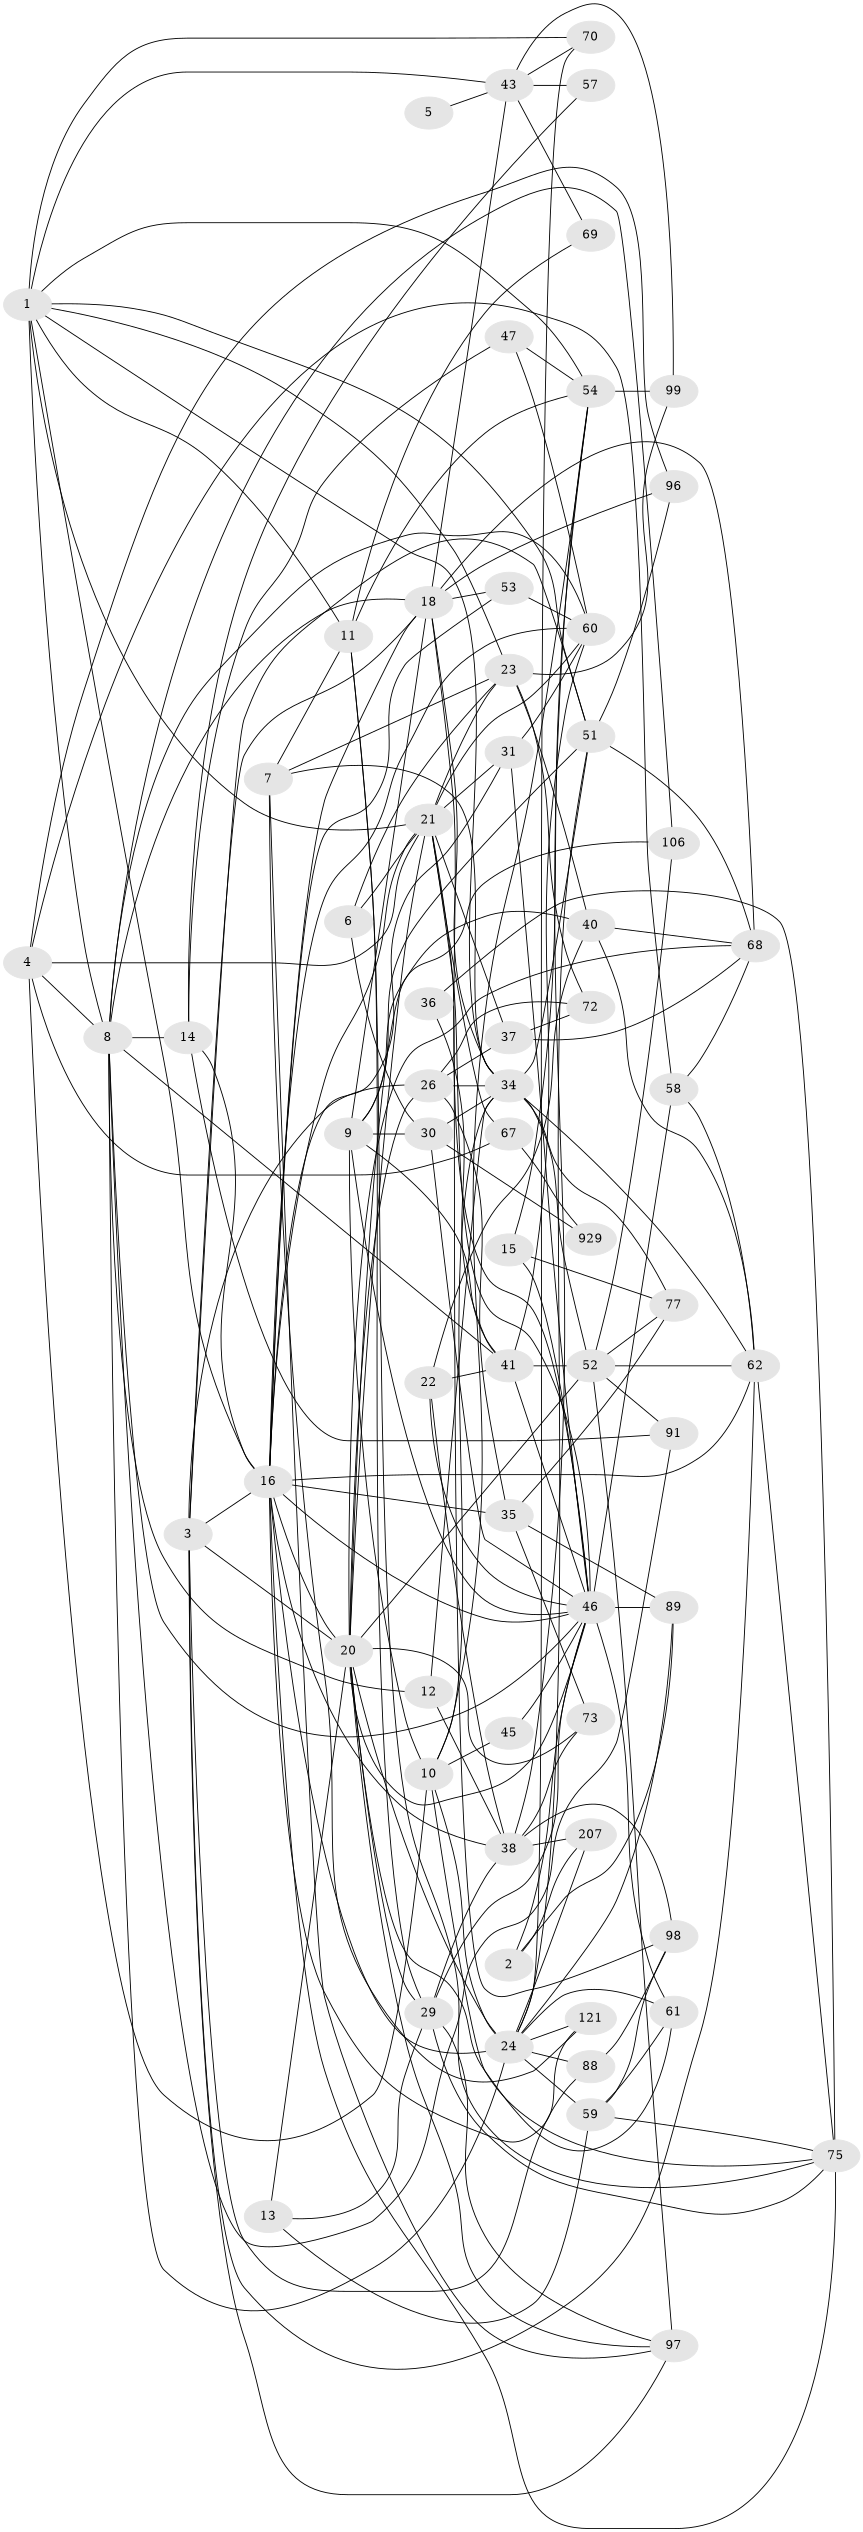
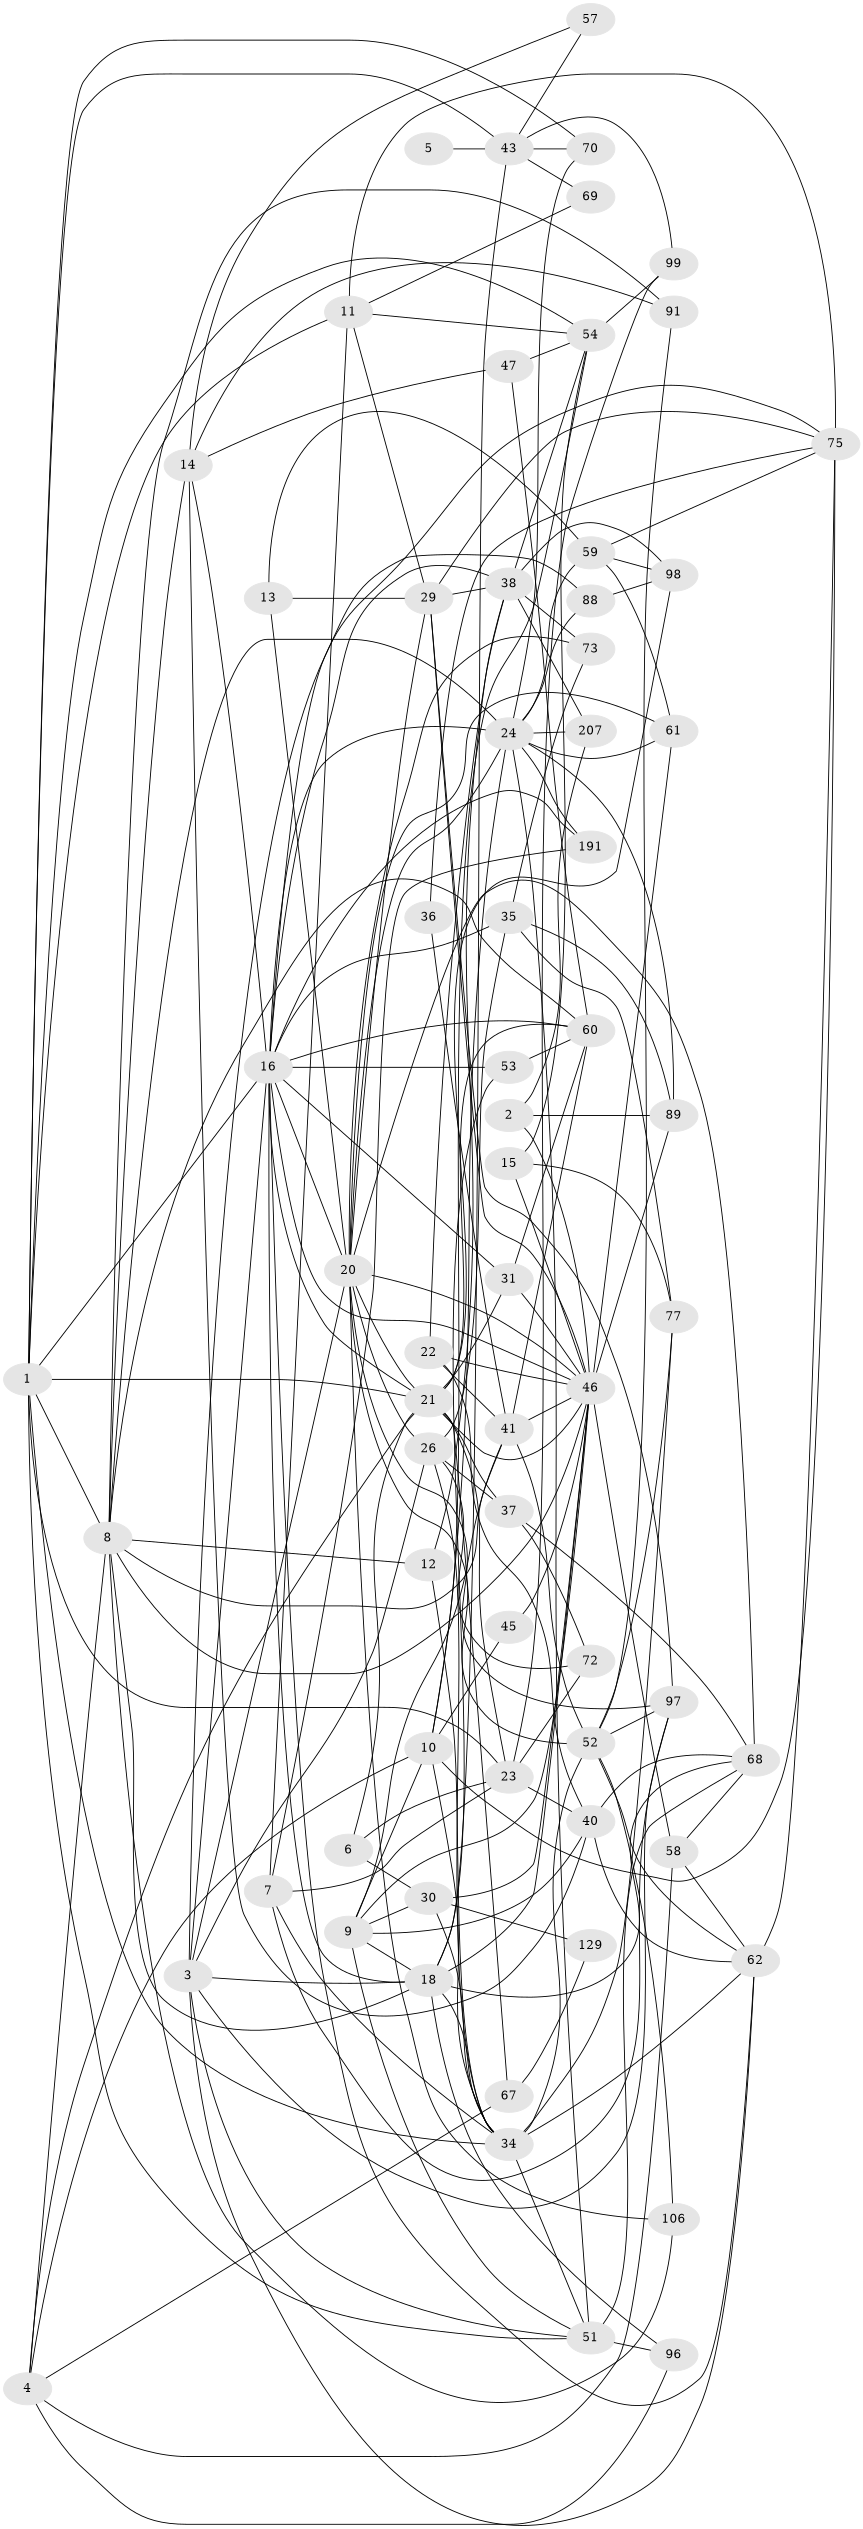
(591, 1239) -> (591, 1946)
none -> (214, 1485)
(591, 2019) -> (591, 847)
